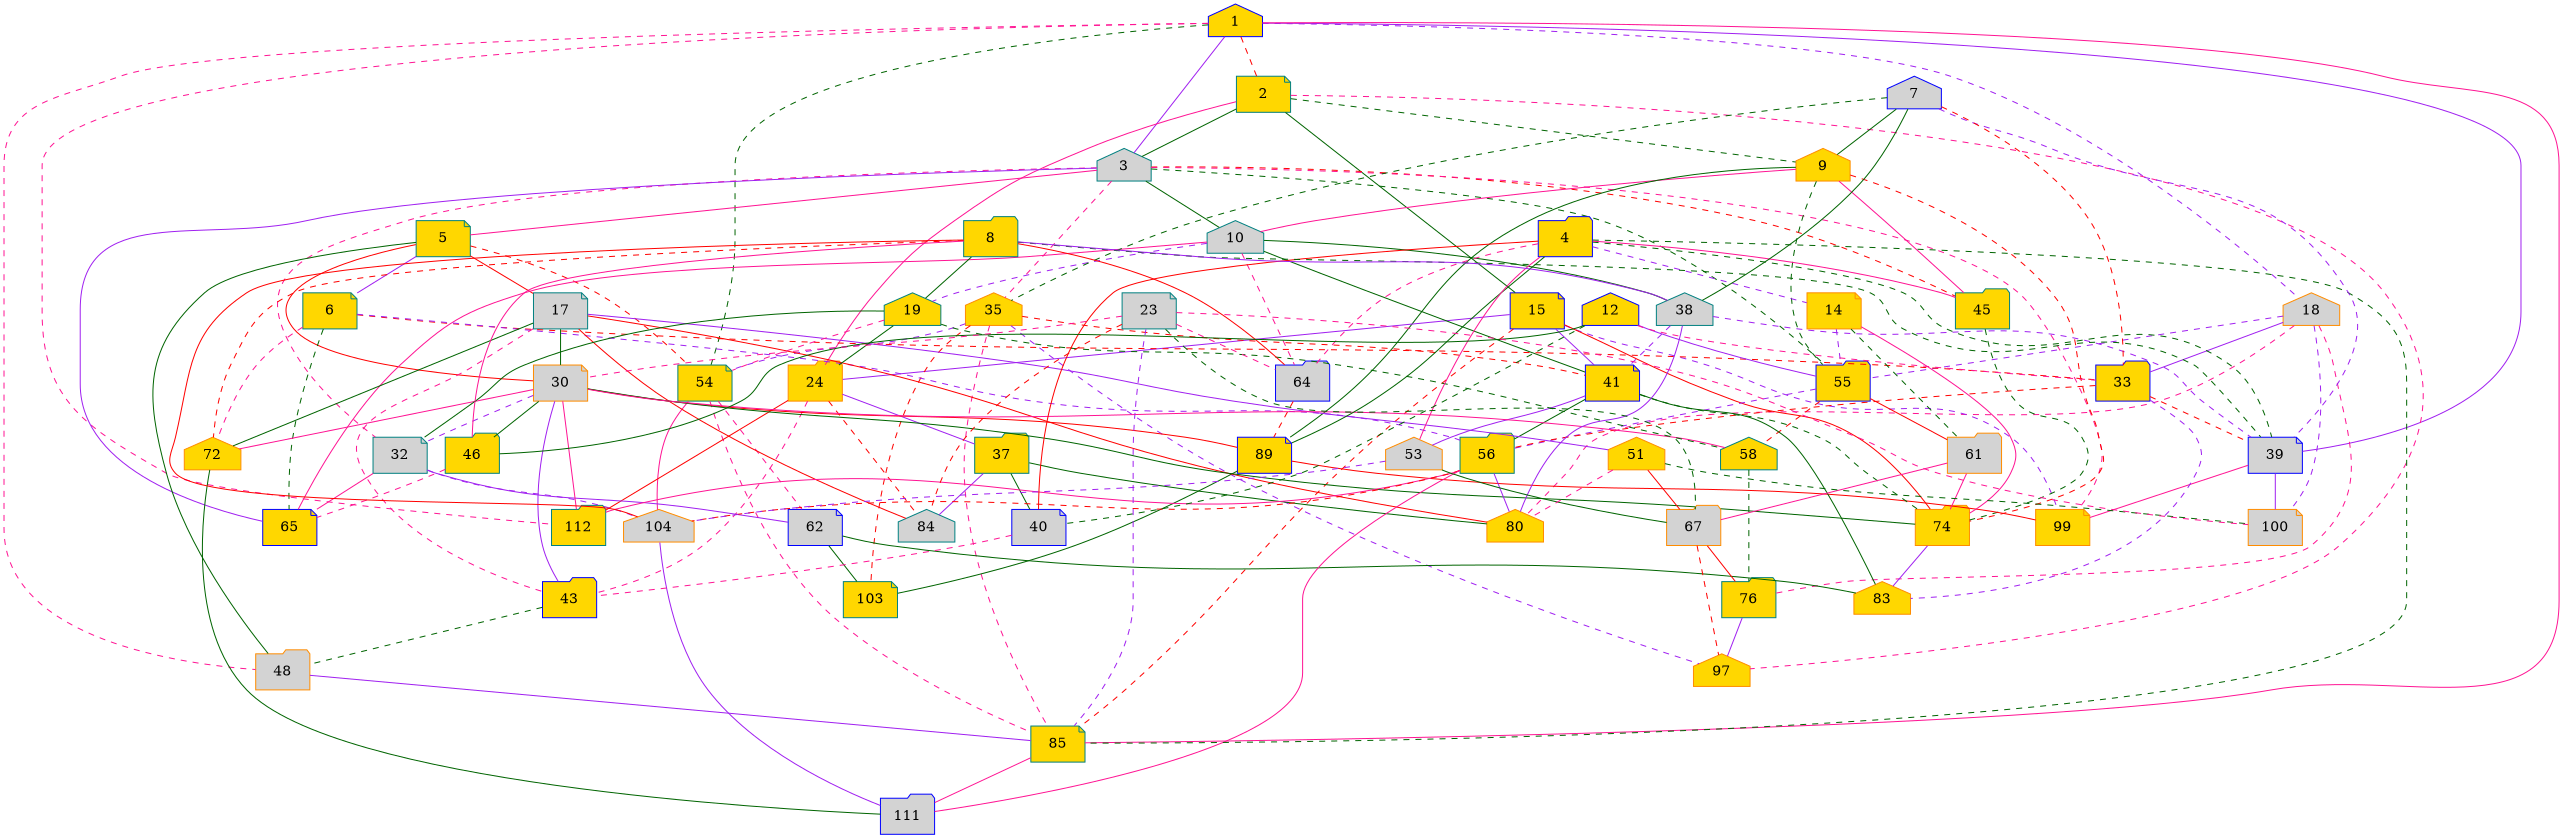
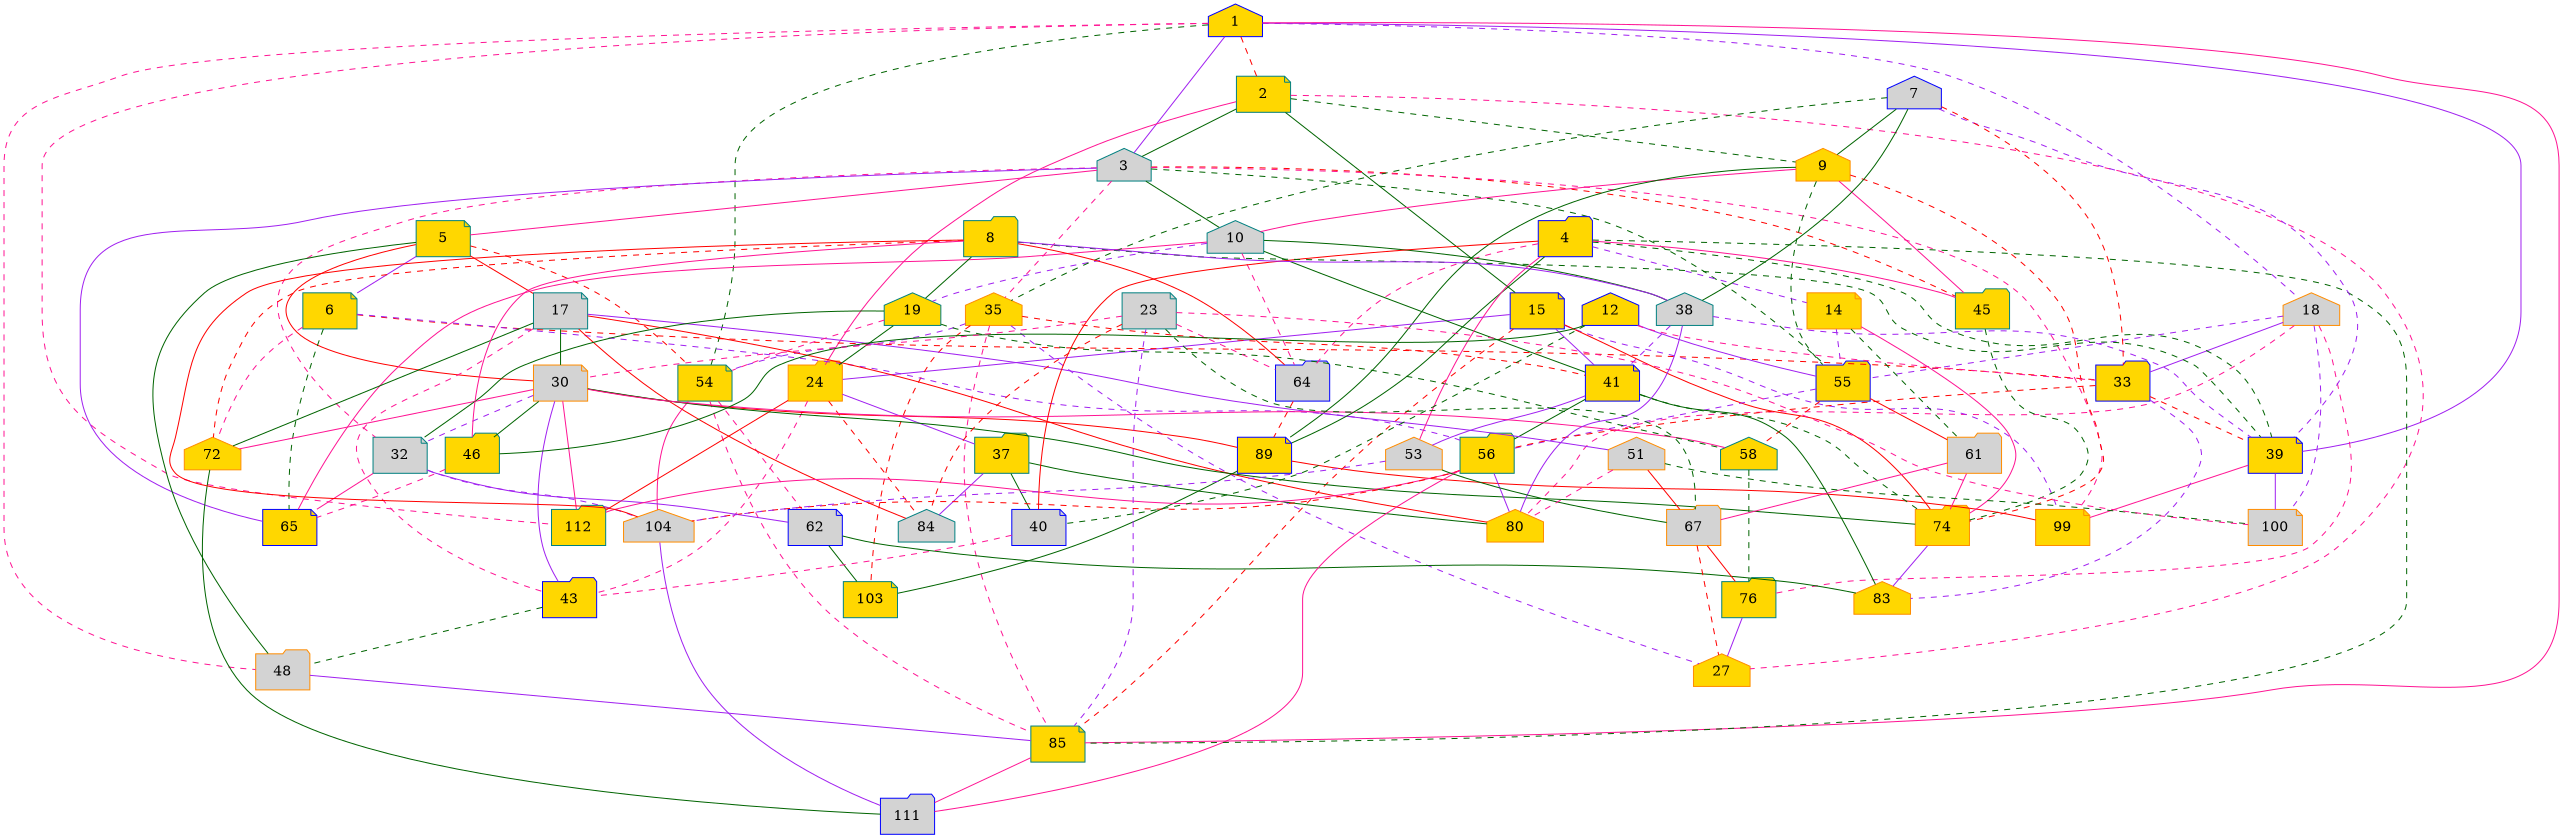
(1637, 455) -> (1637, 455)
(2275, 455) -> (2275, 455)
(1722, 672) -> (1722, 672)
